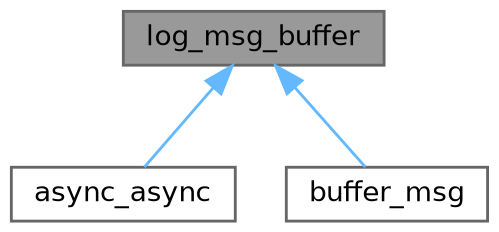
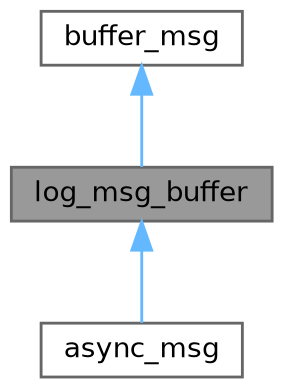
(330, 127) -> (142, 131)
(123, 194) -> (142, 350)
